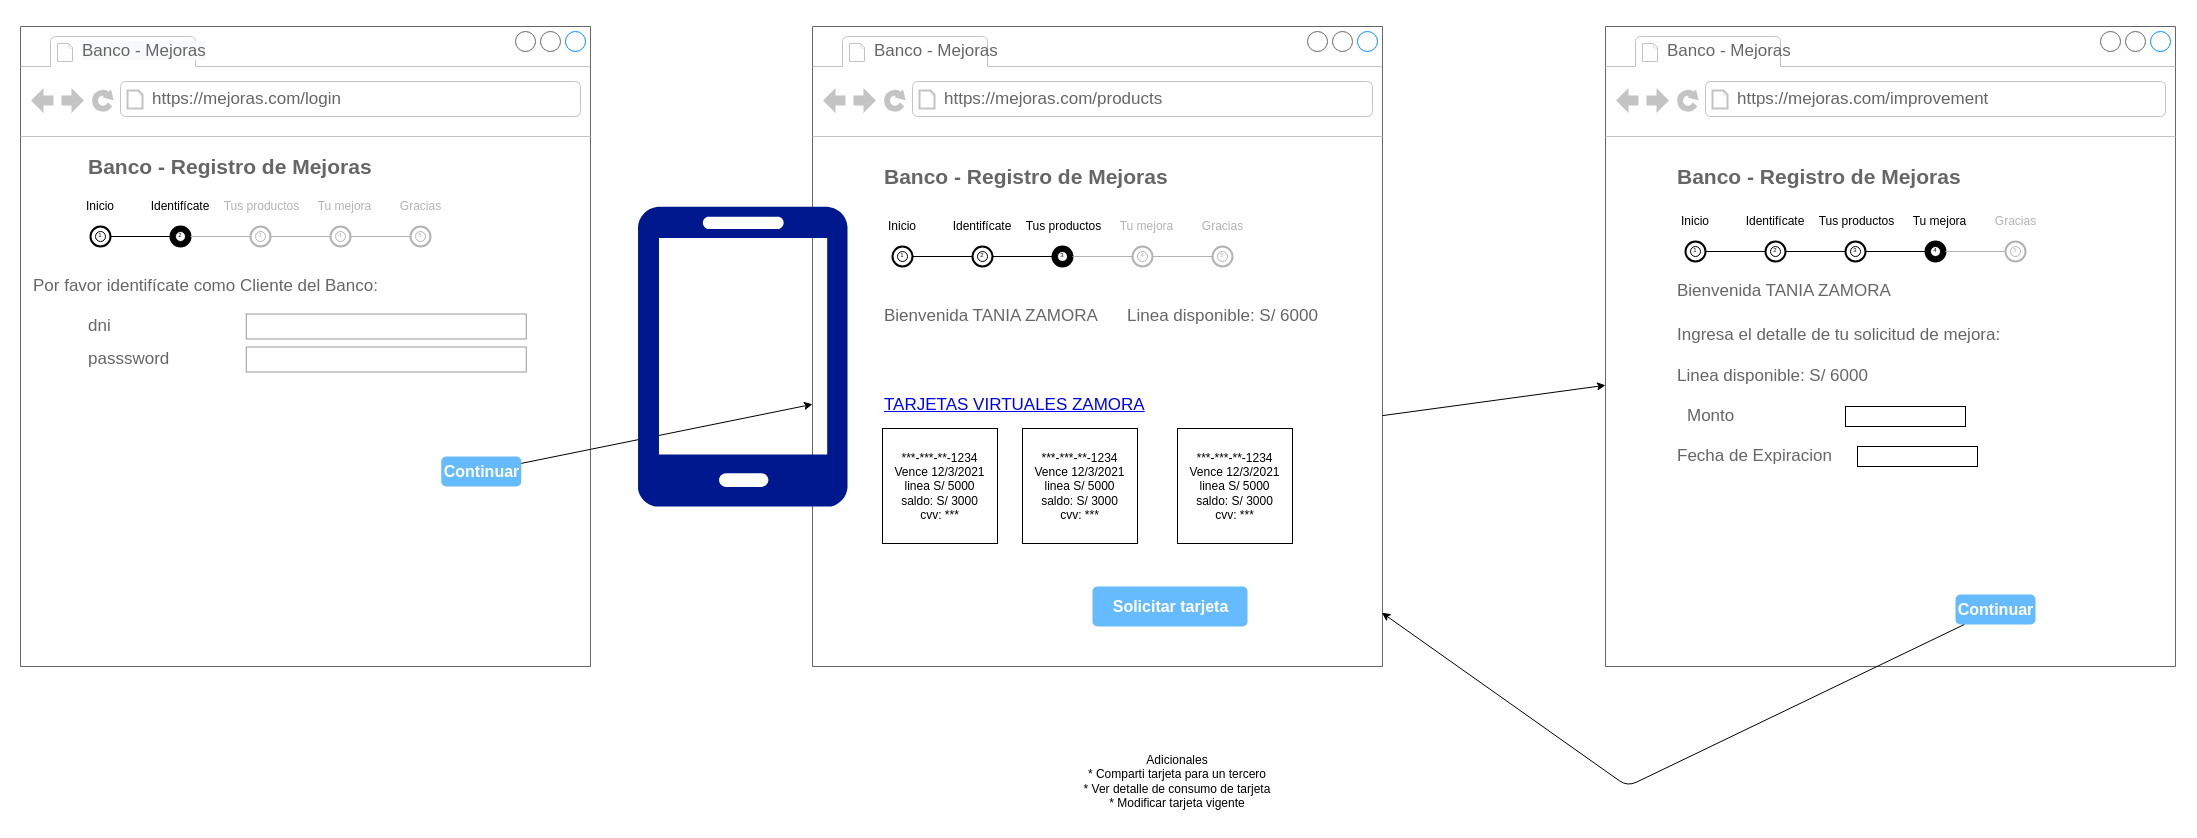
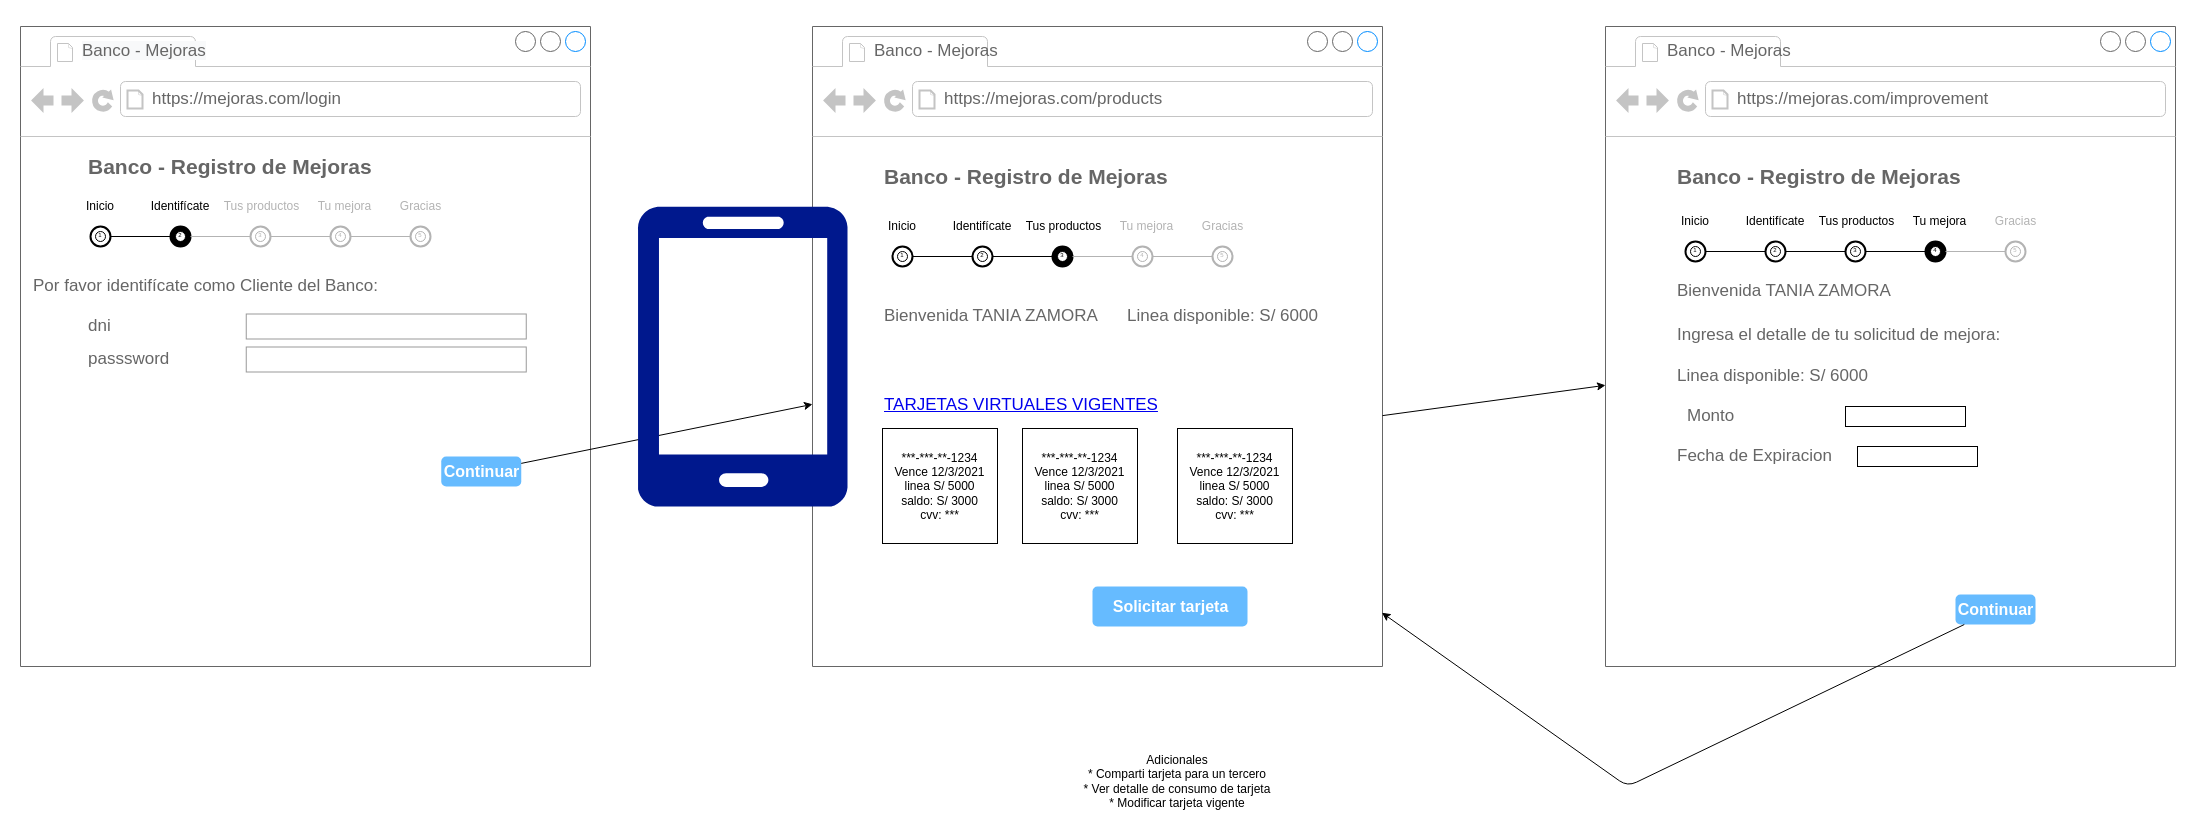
(999, 406) -> (1009, 406)
